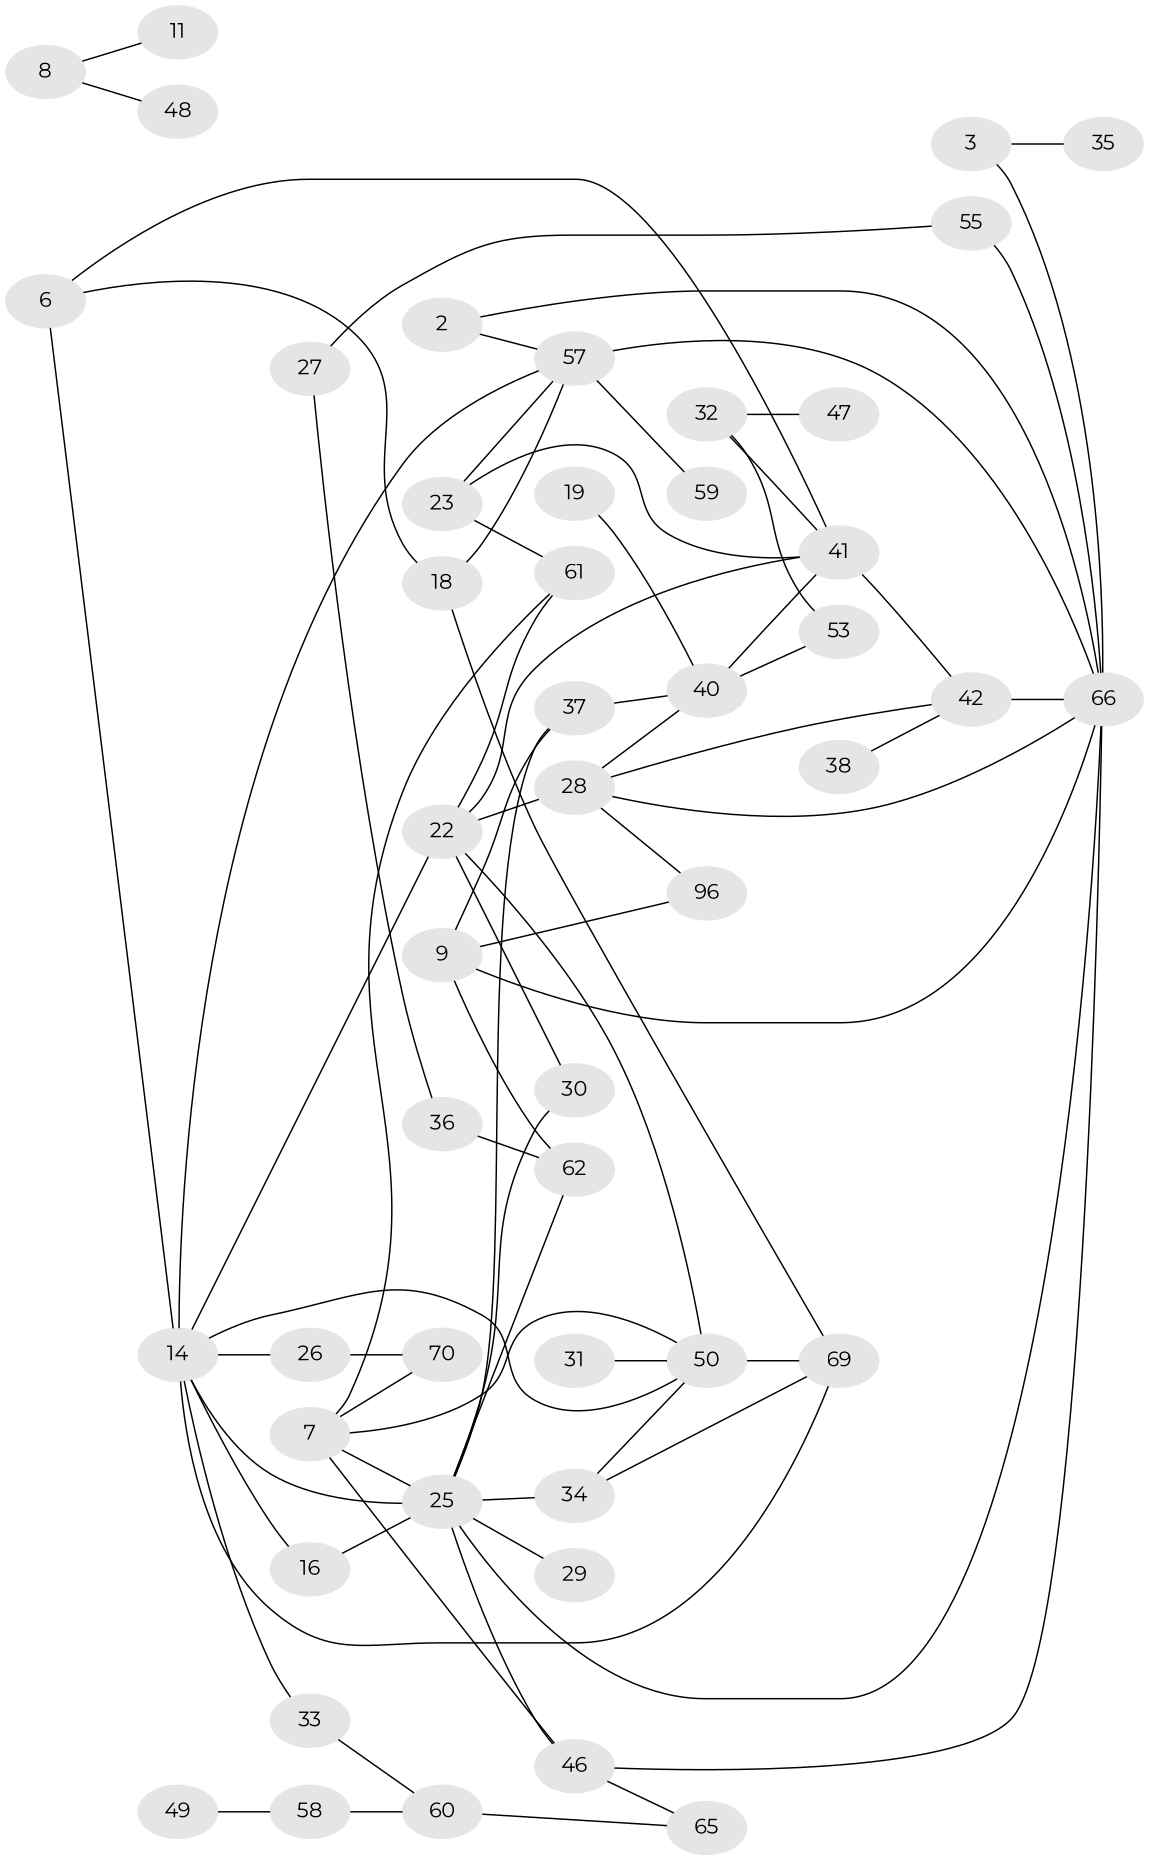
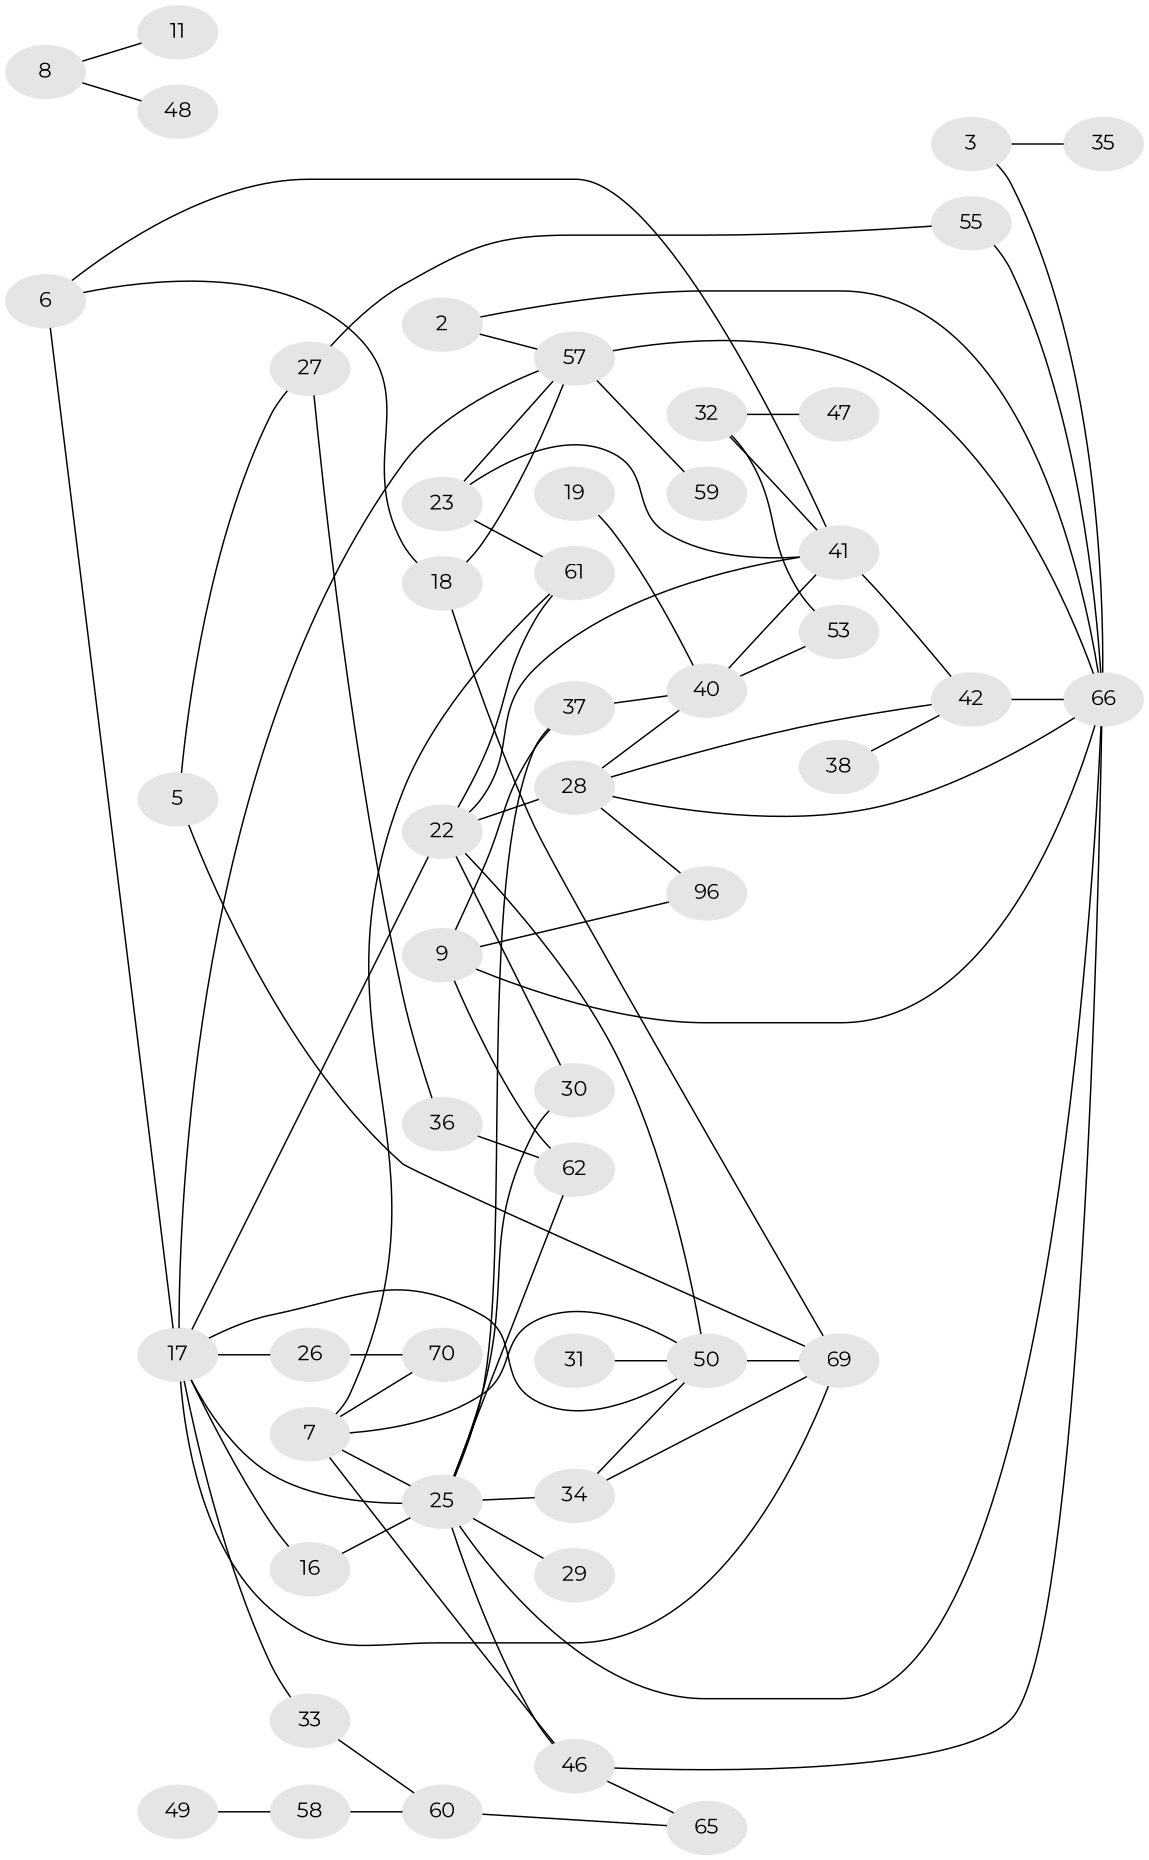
none -> (178, 799)
(178, 1355) -> (178, 1355)
